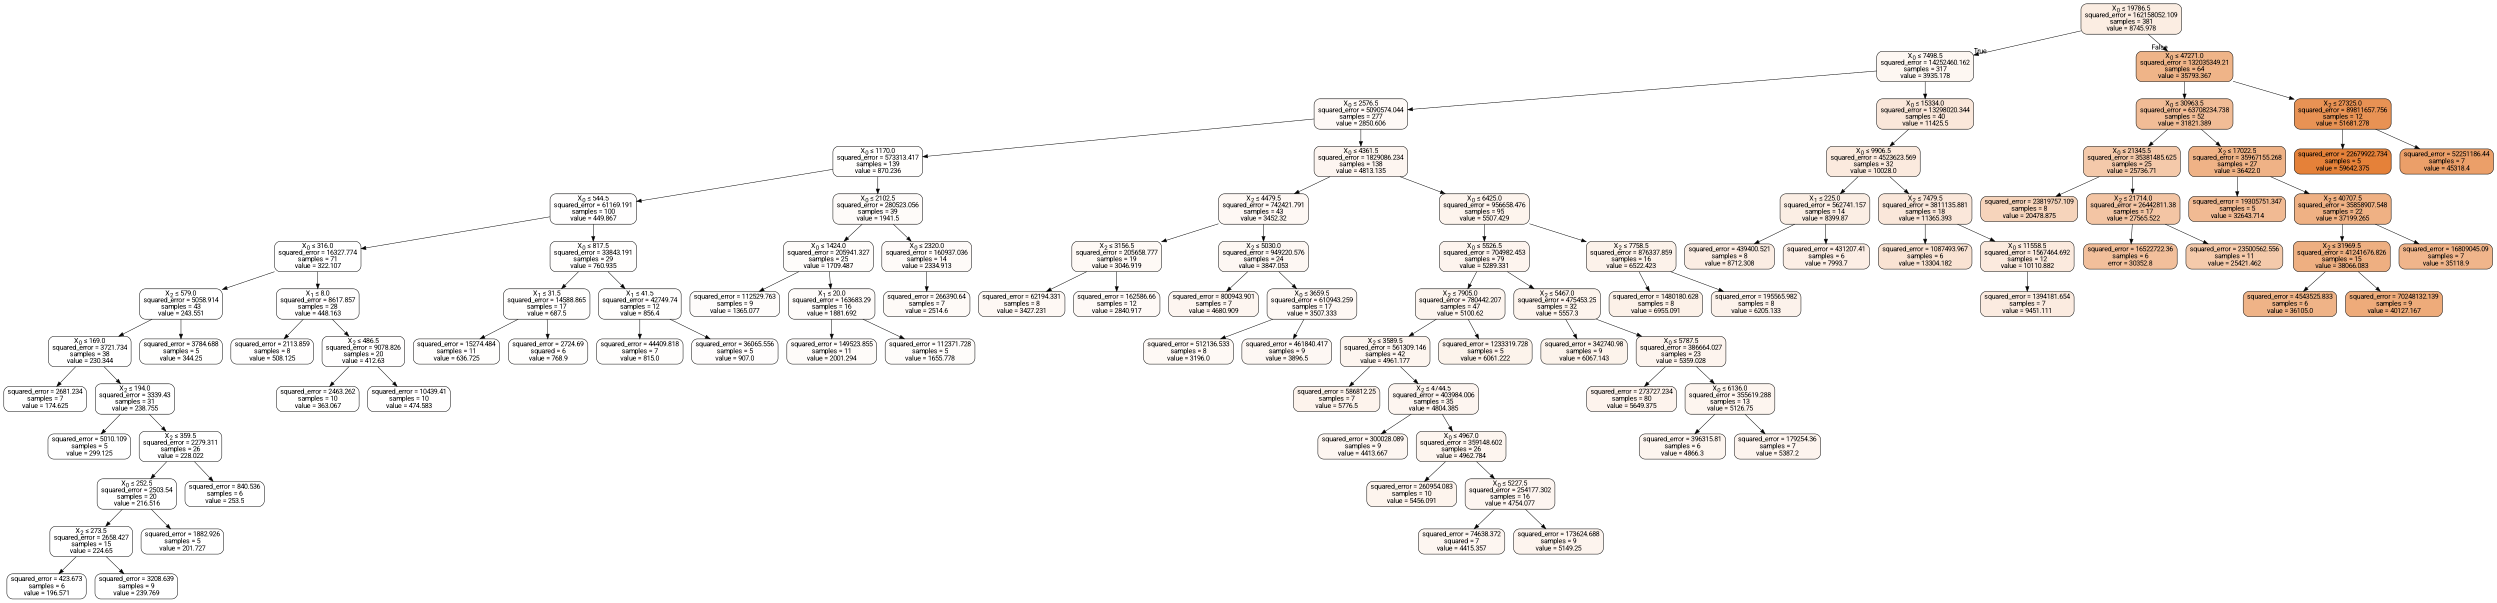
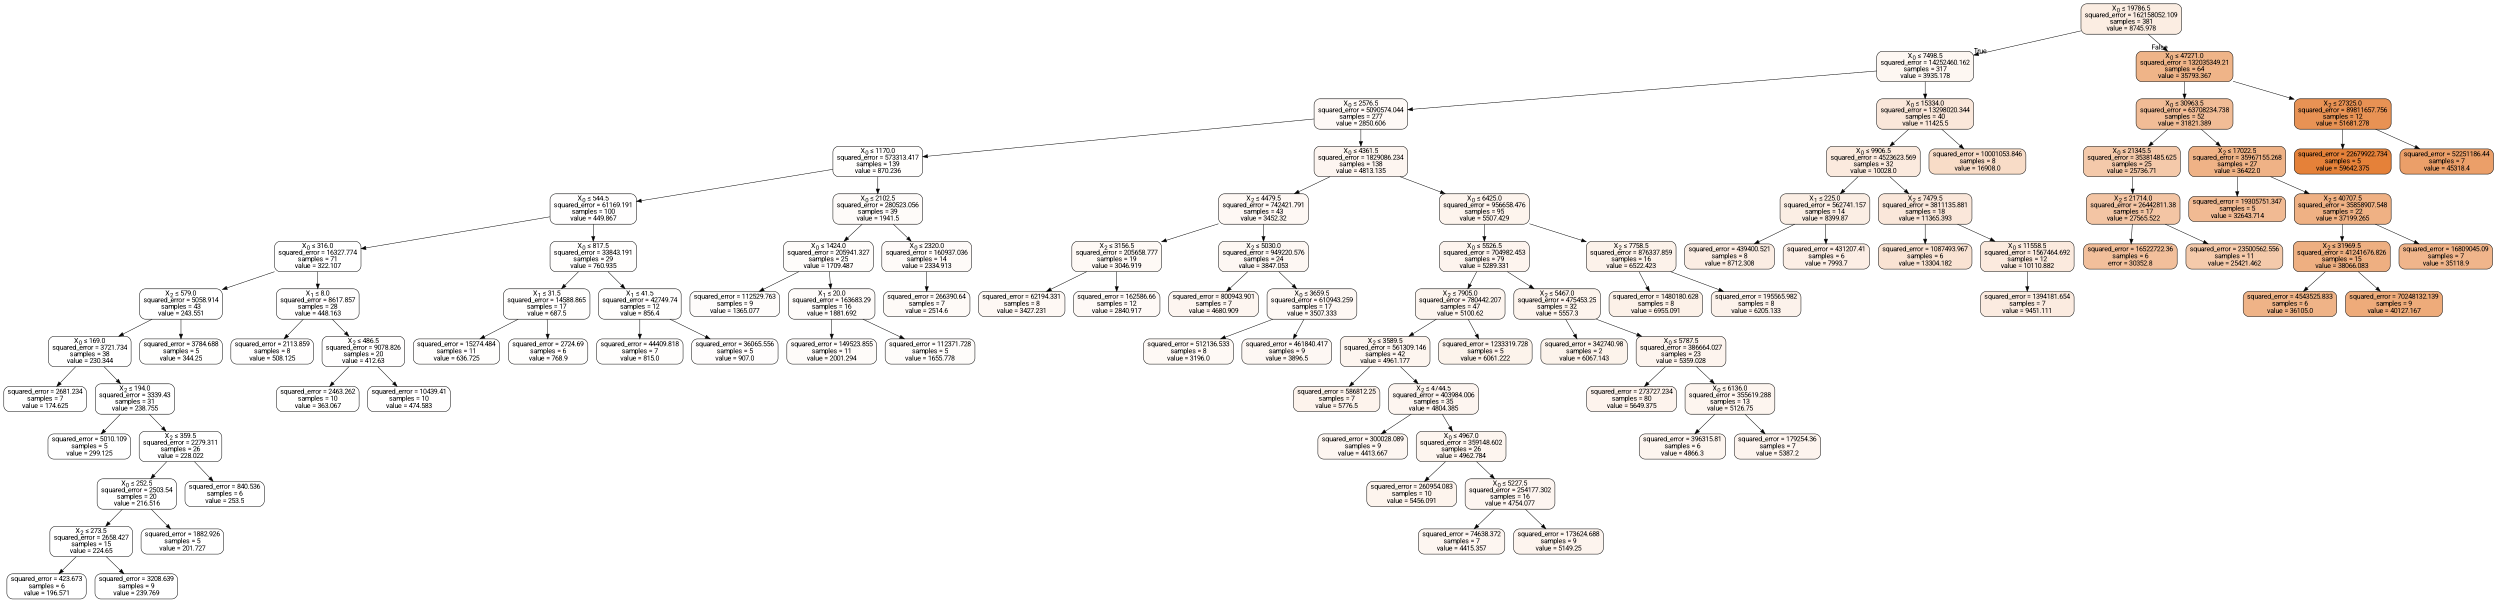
none -> (1977, 162)
(2029, 209) -> none
(548, 351) -> (548, 351)
(1584, 351) -> (1584, 351)
(1462, 541) -> (1462, 541)
